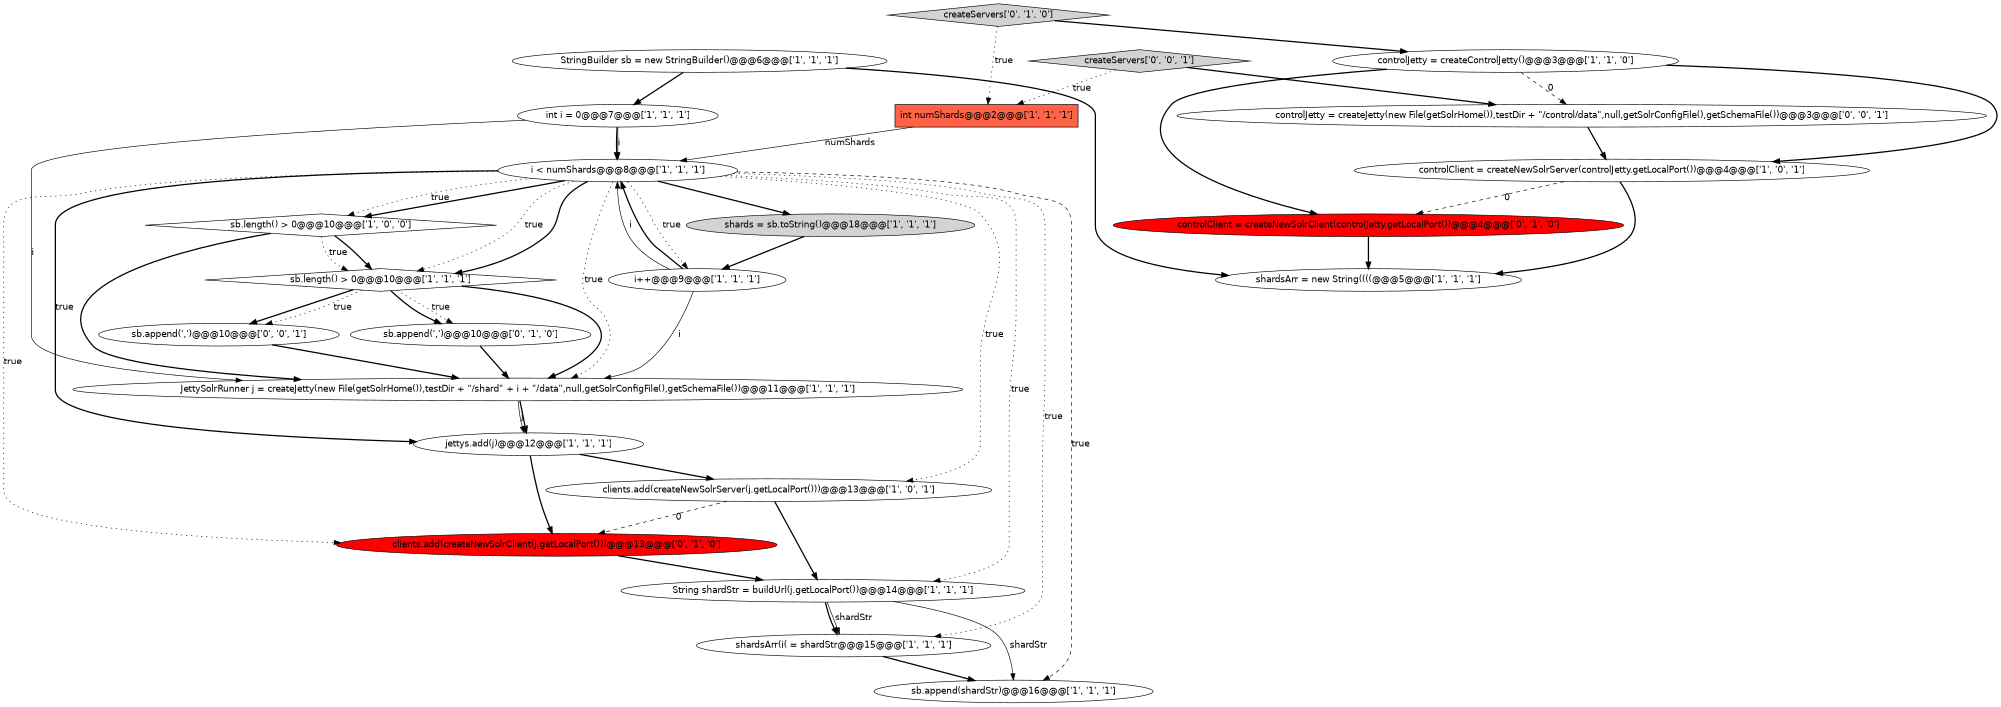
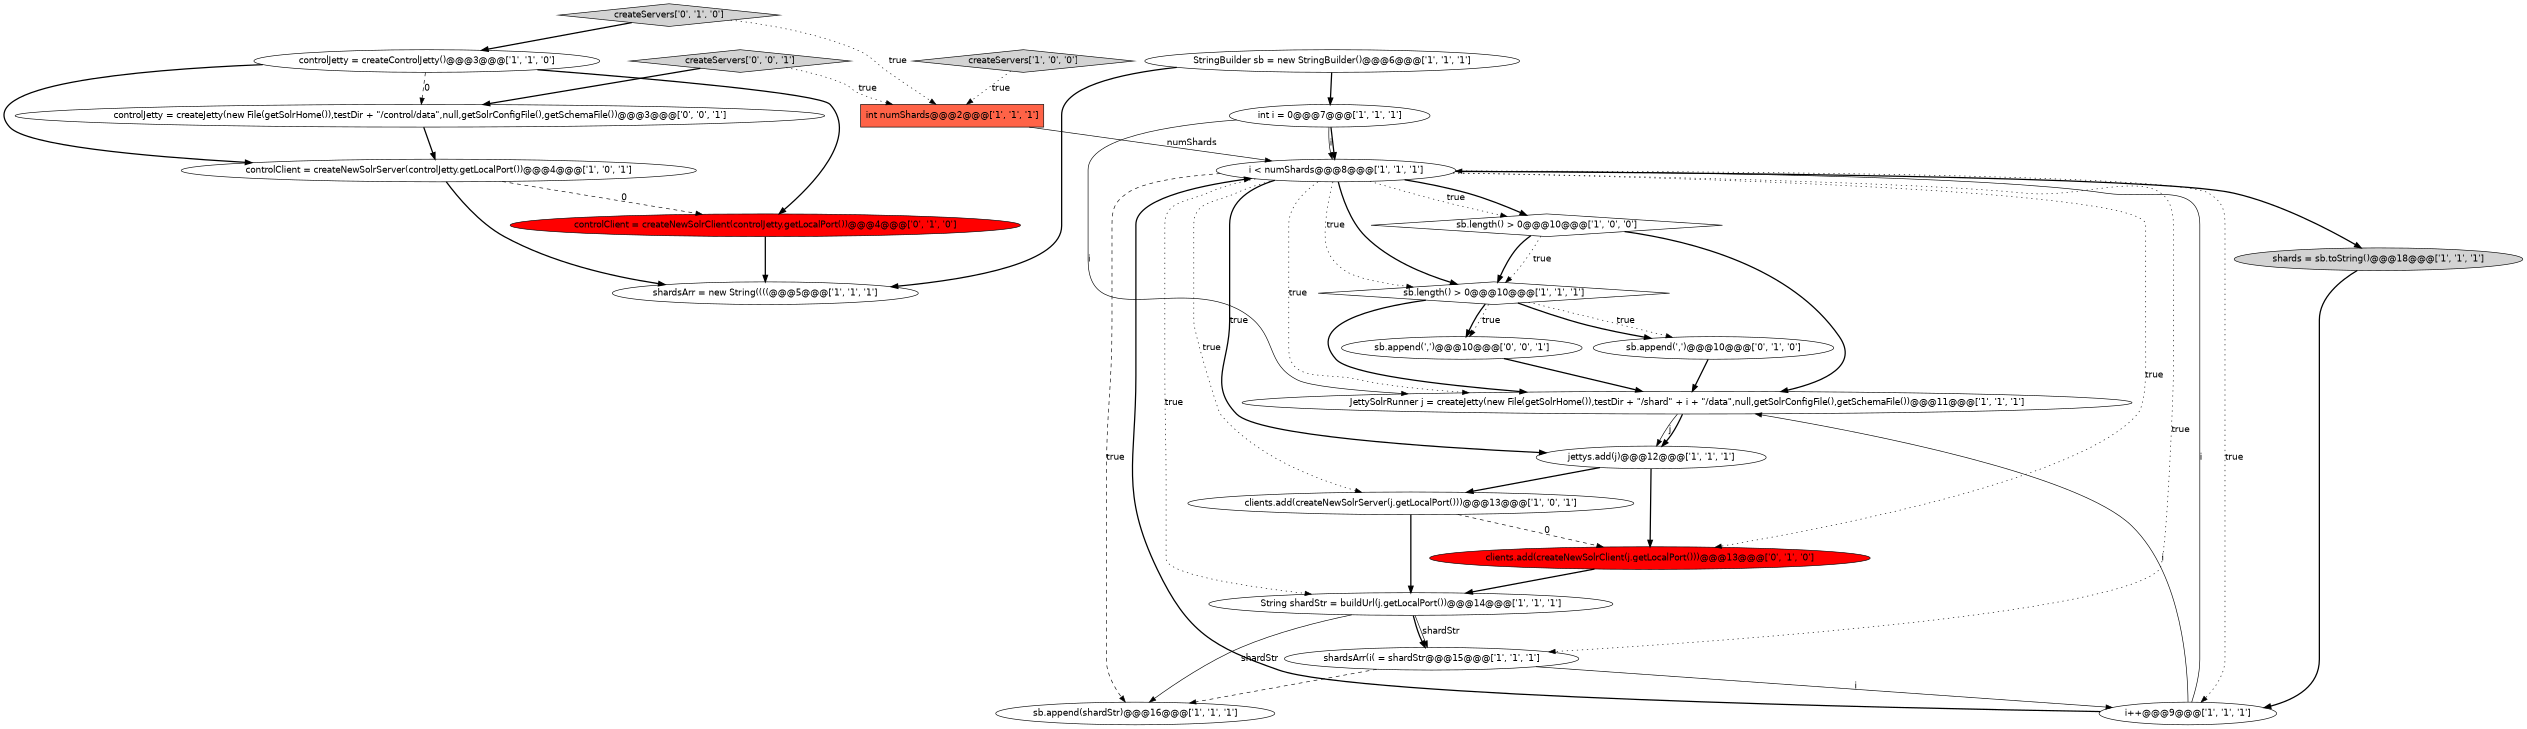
none -> (1023, 61)
(926, 668) -> (1286, 686)
none -> (1821, 687)
